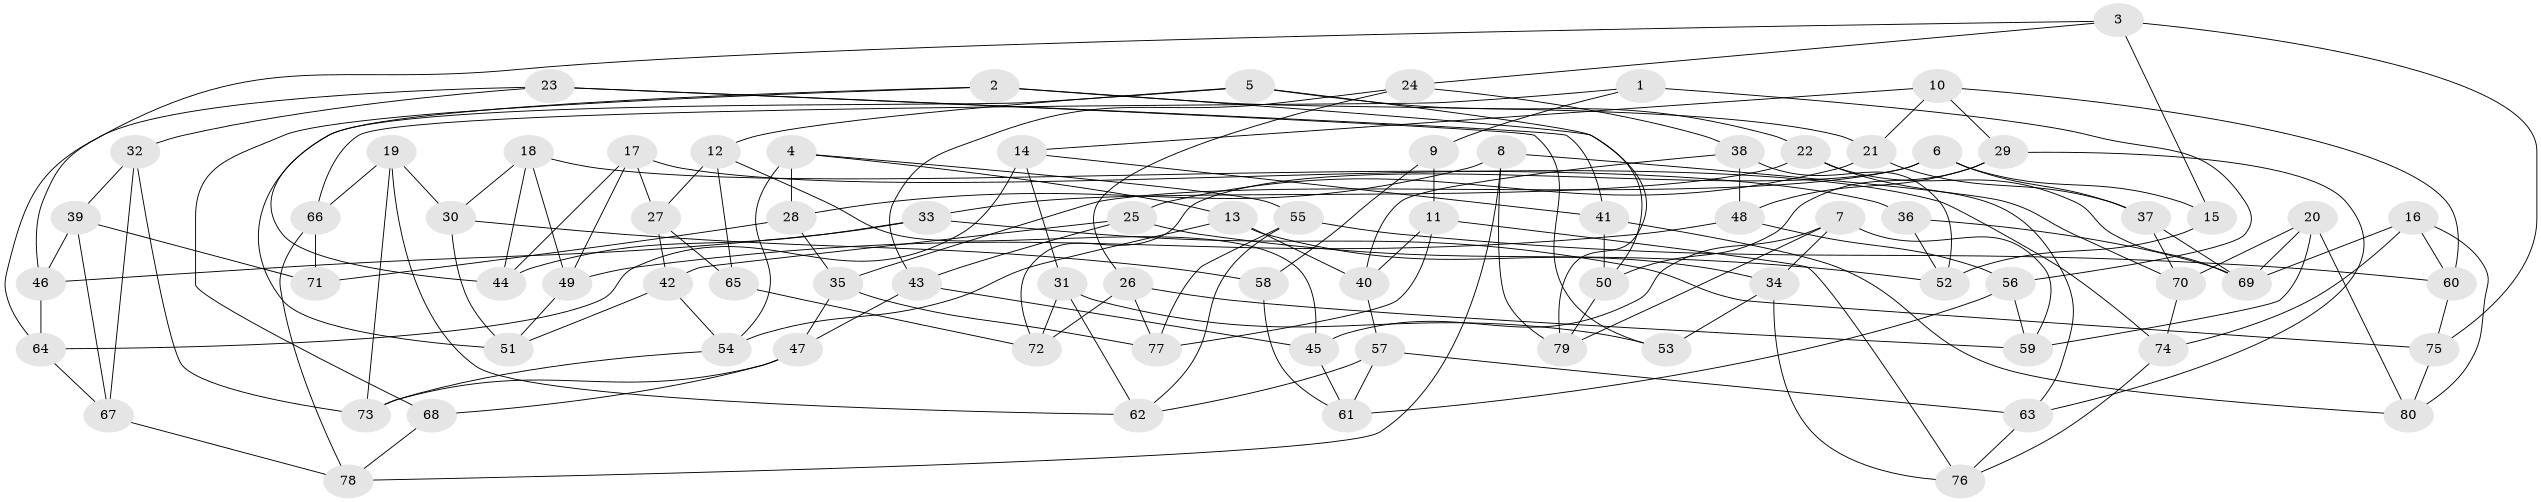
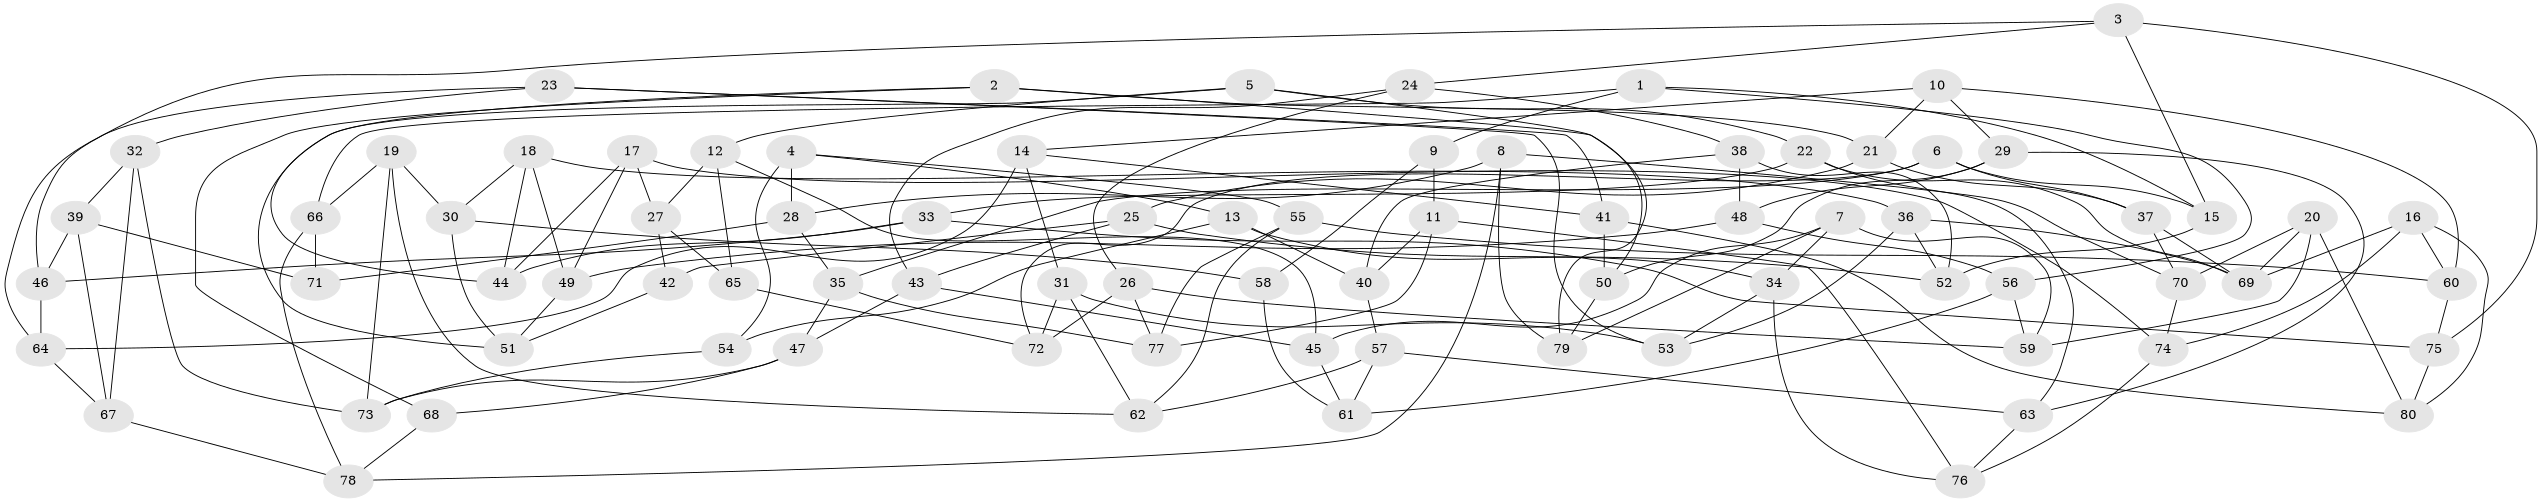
none -> (2005, 128)
none -> (1811, 298)
(697, 317) -> none
